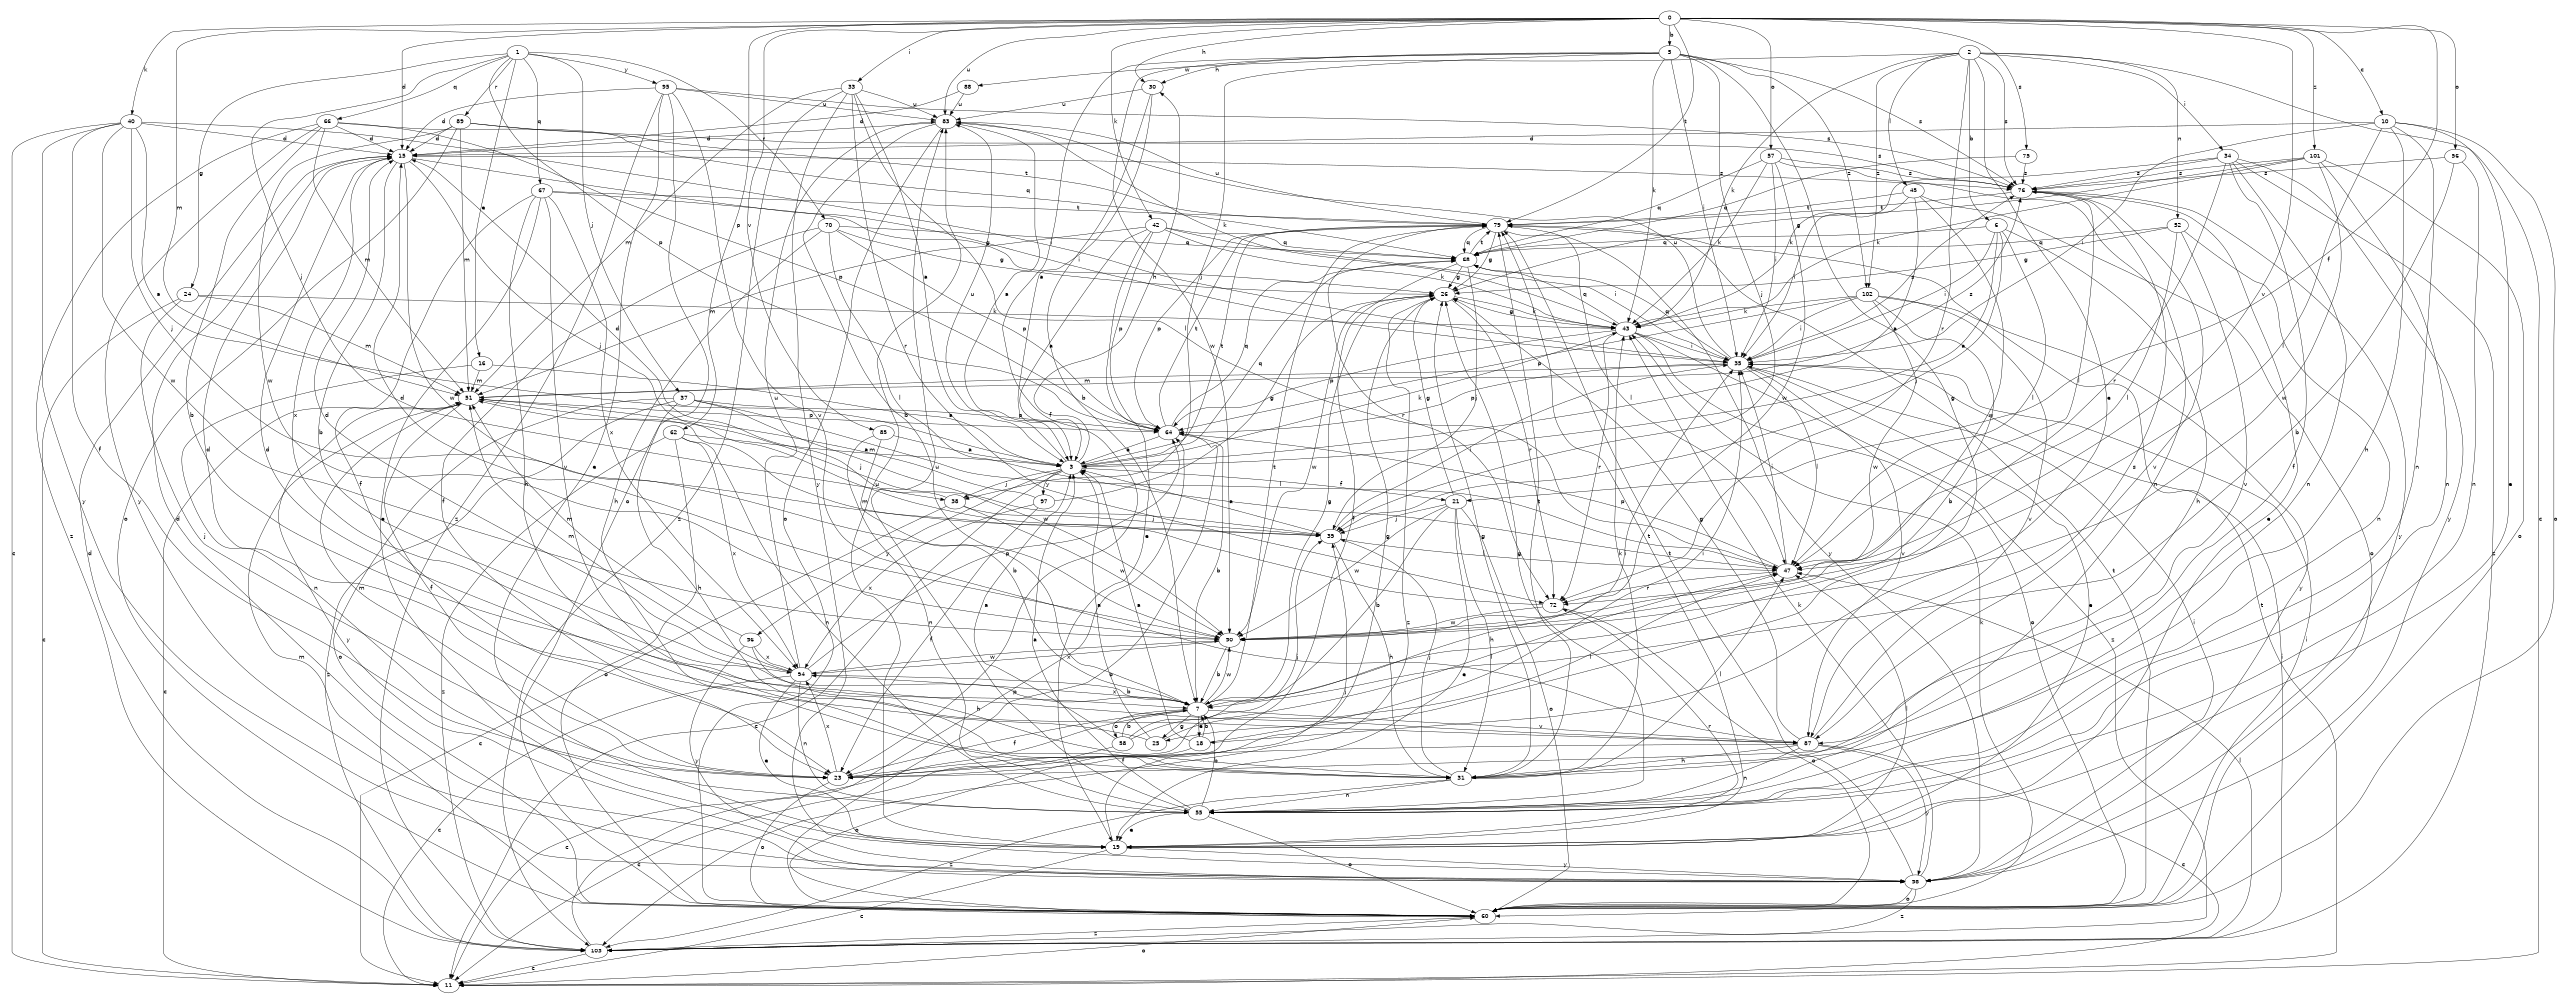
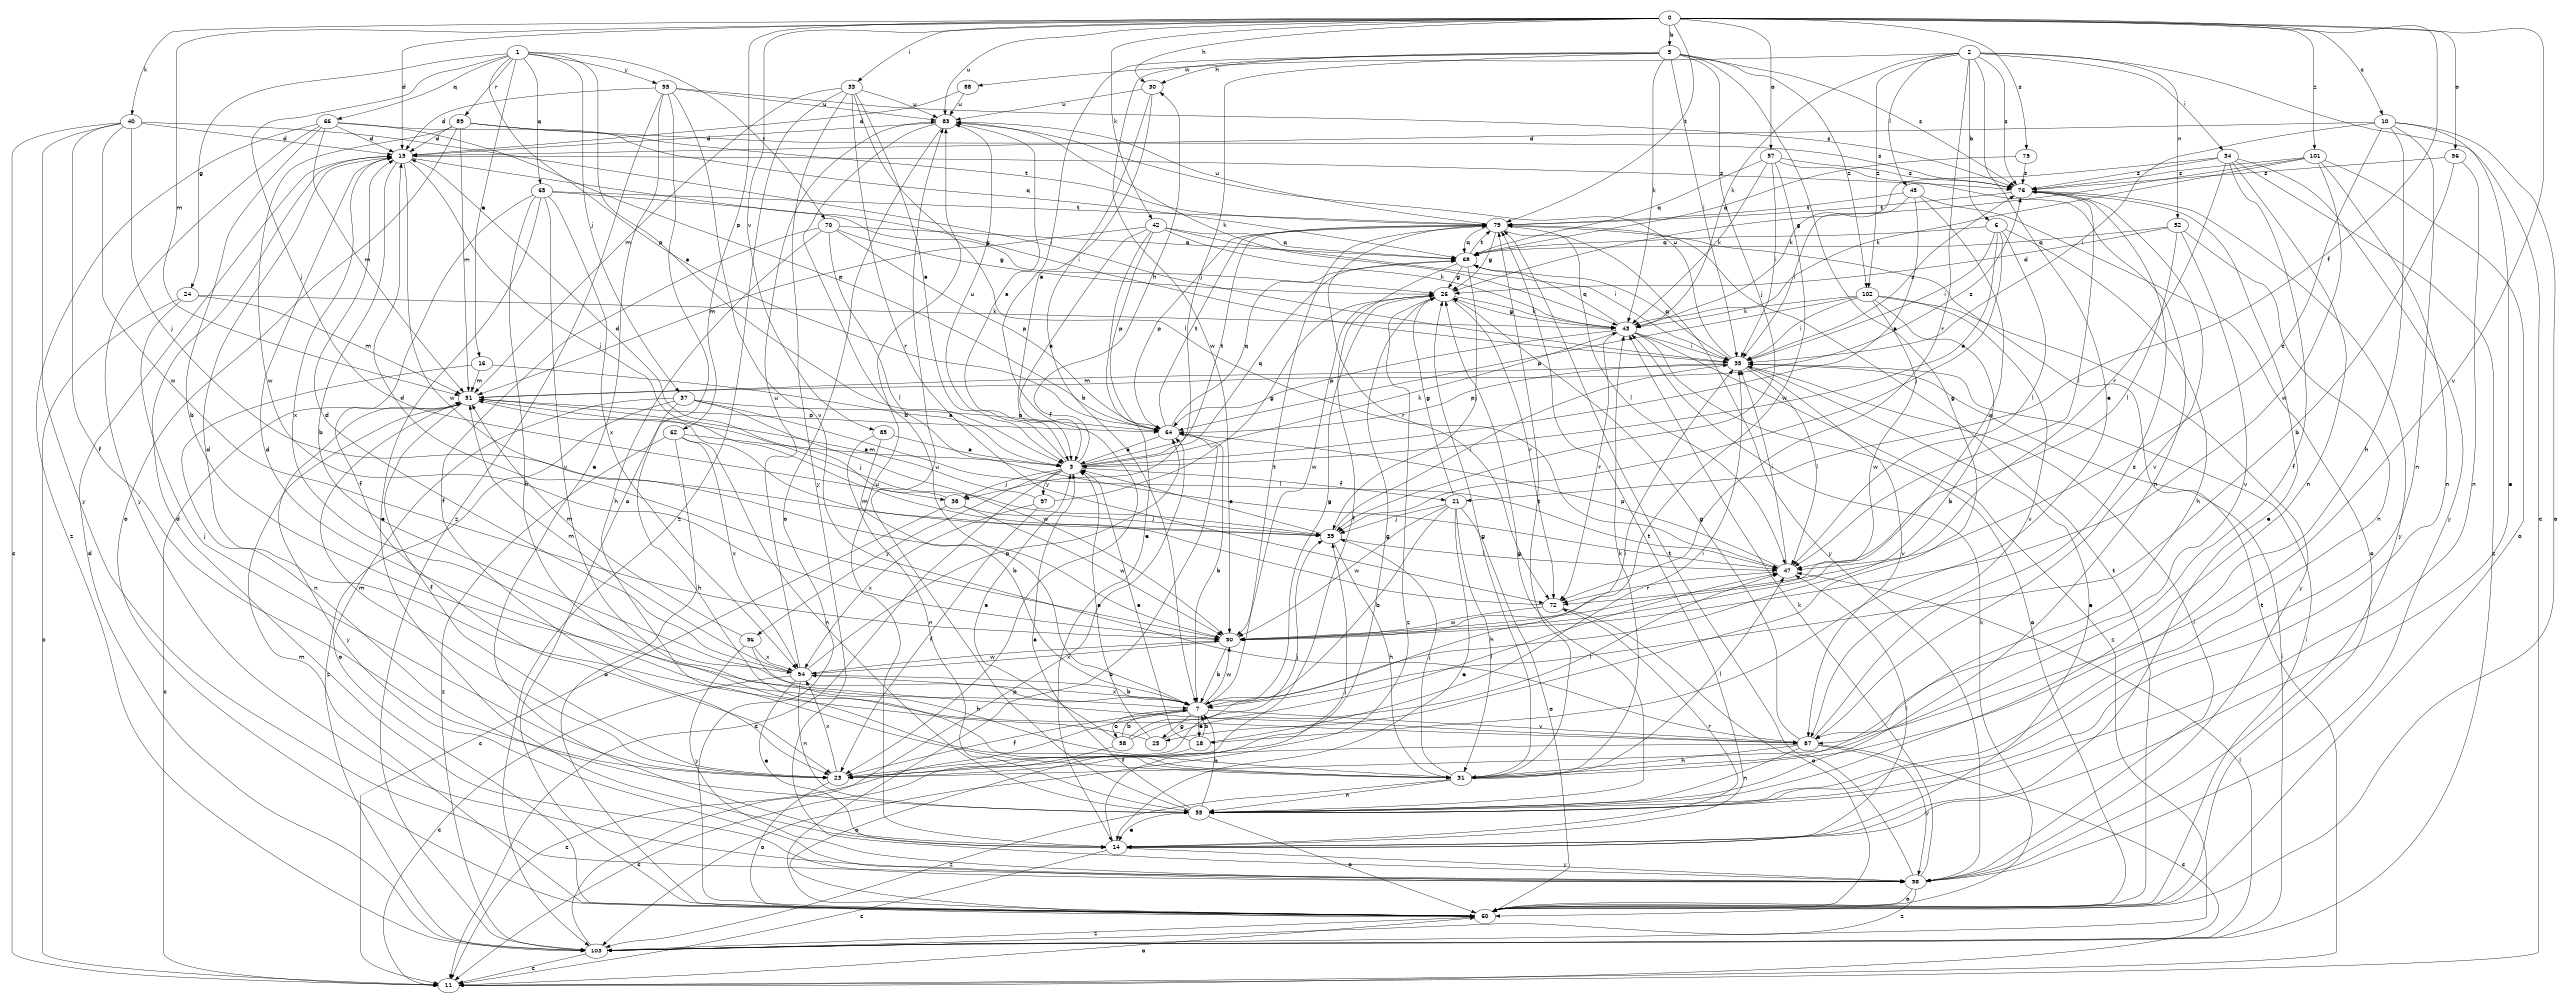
(2292, 143) -> (2544, 163)
(542, 191) -> (542, 191)
(2026, 260) -> (2026, 260)
(2283, 346) -> (2283, 346)
(595, 398) -> (718, 296)
(1116, 847) -> (1116, 847)
